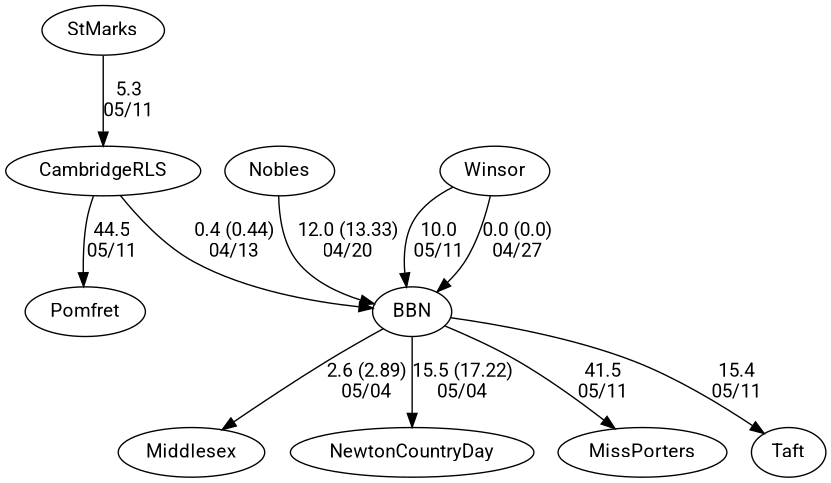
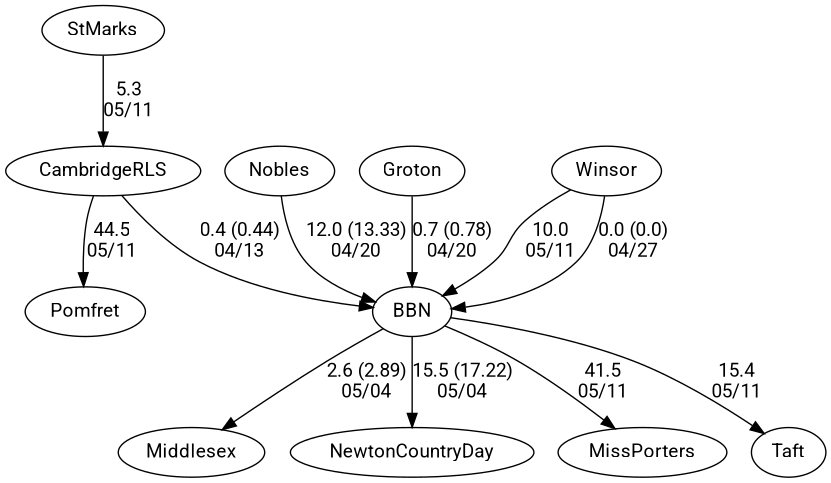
none -> (412, 171)
